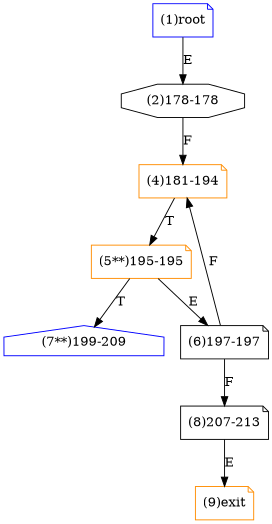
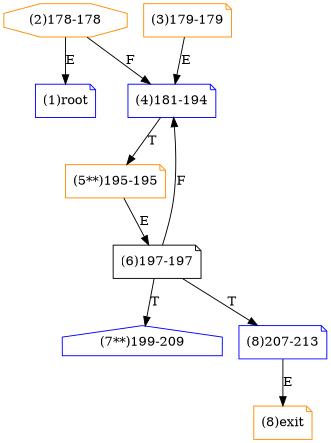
none -> (188, 20)
(183, 56) -> (66, 56)
(183, 101) -> (66, 20)
(183, 181) -> (172, 101)
(115, 299) -> (151, 298)
(229, 382) -> (232, 302)
(225, 423) -> (283, 342)
(225, 503) -> (283, 423)
